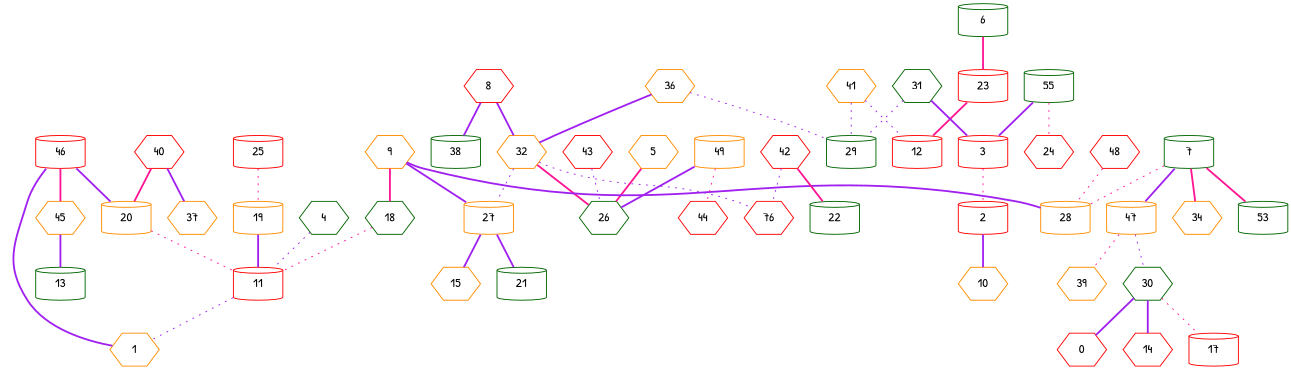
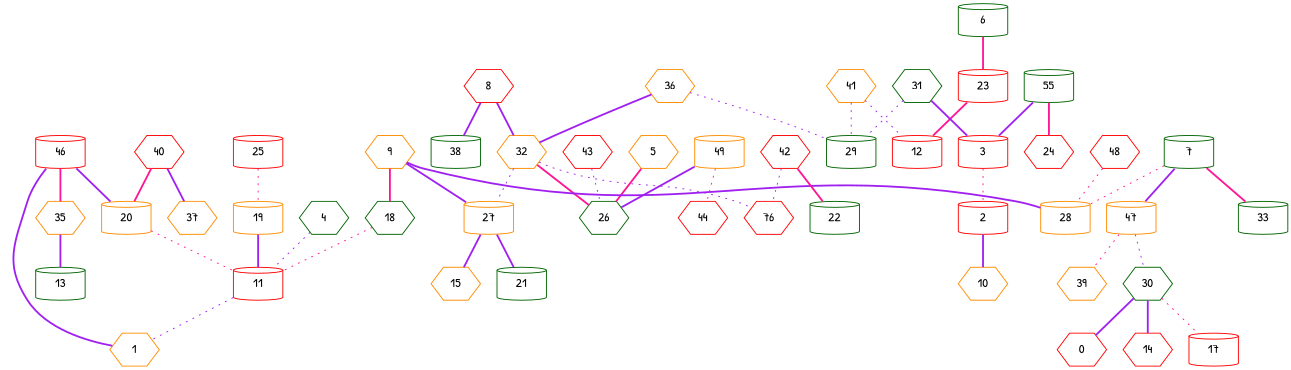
(1049, 119) -> (1049, 119)
(60, 218) -> (60, 218)
(1197, 218) -> none
(1263, 218) -> (1263, 218)
